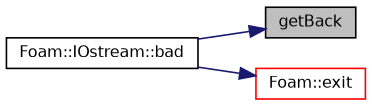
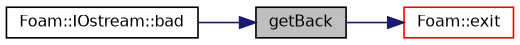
(219, 70) -> (367, 23)
